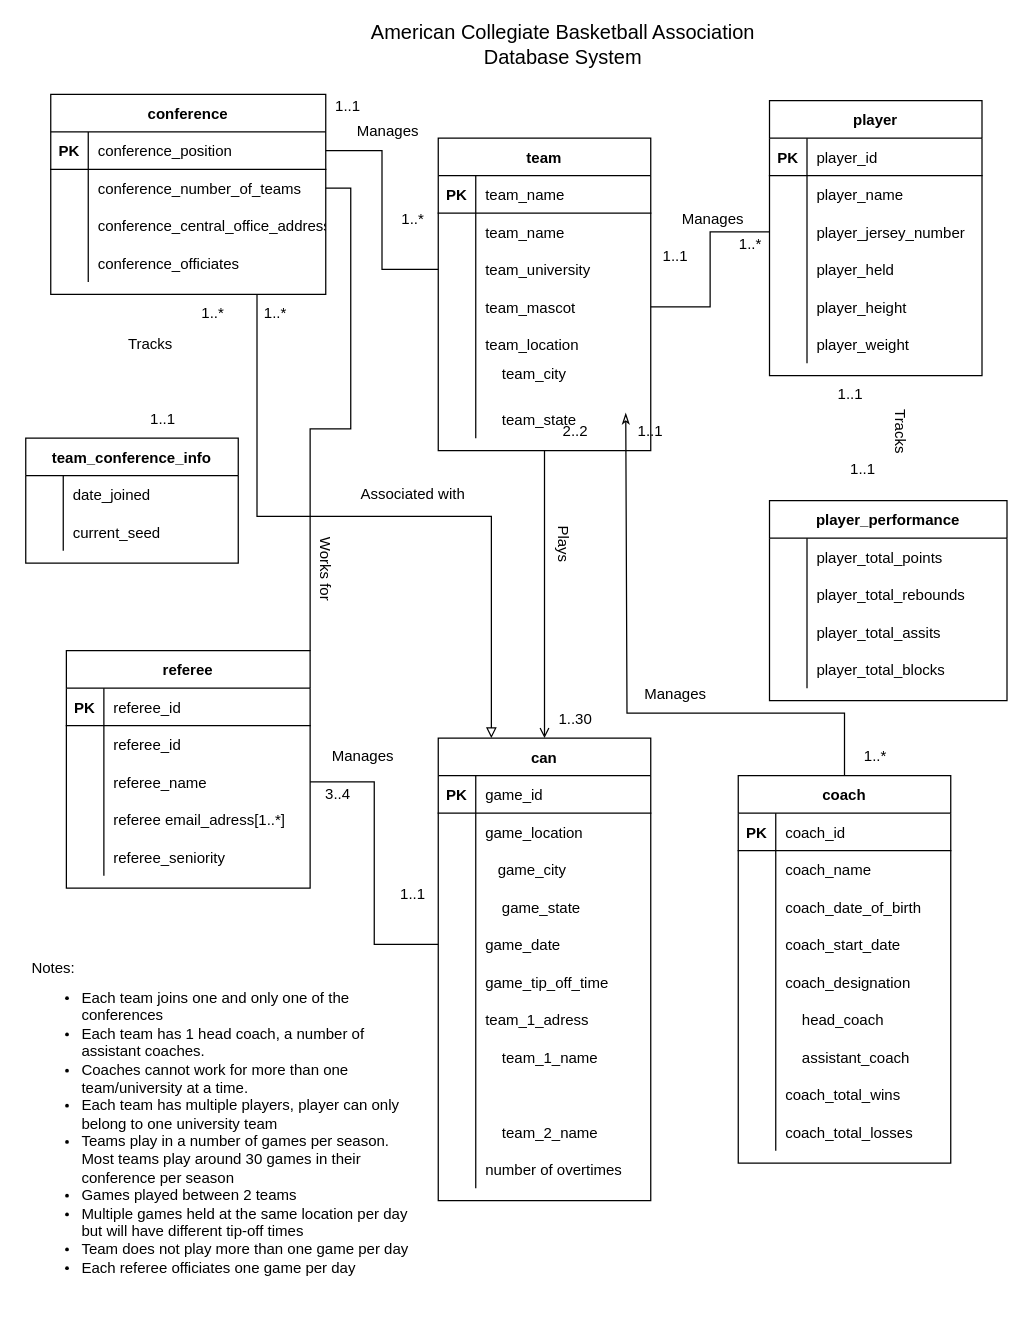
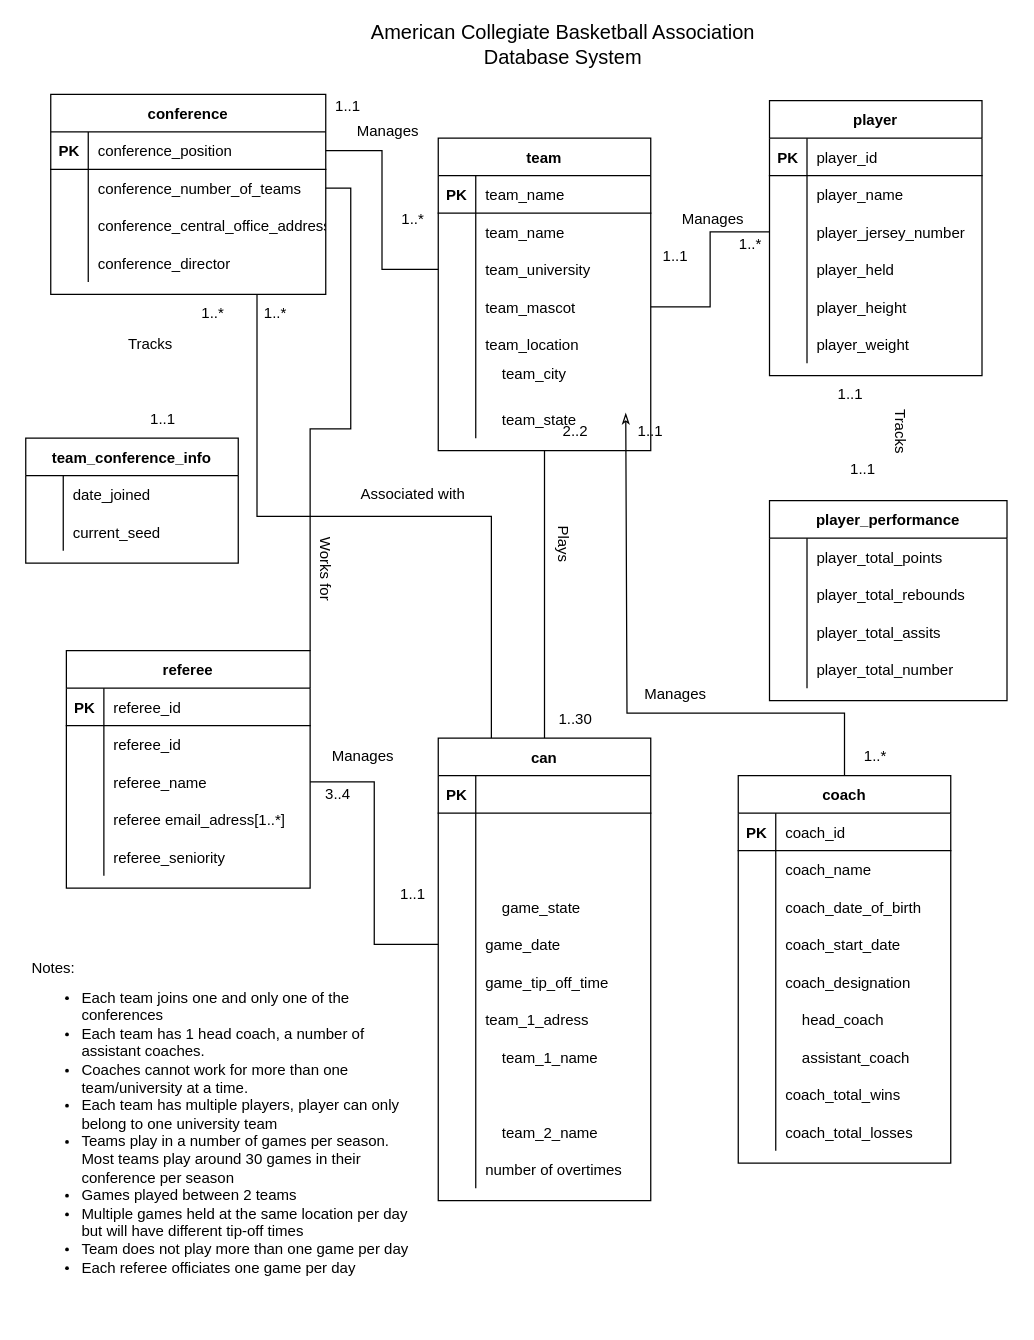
(182, 264) -> (175, 264)
(890, 670) -> (892, 670)
(491, 726) -> (491, 731)
(544, 732) -> (544, 733)
(563, 794) -> none
(563, 832) -> none
(563, 869) -> none
